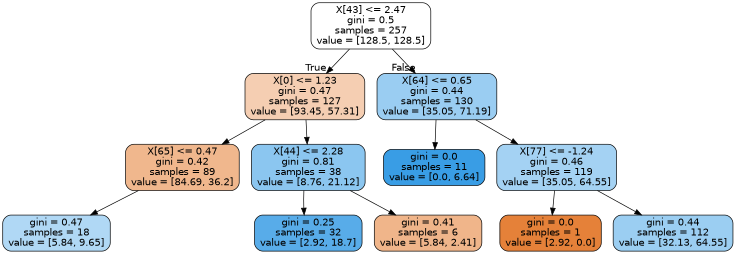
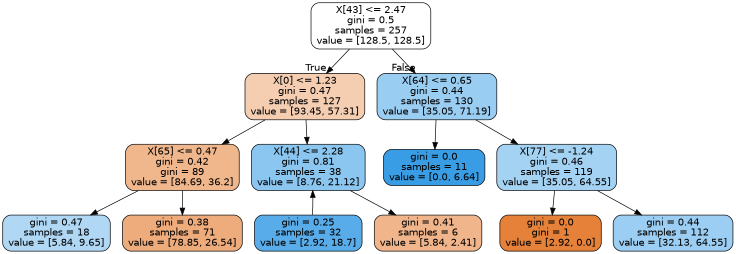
(182, 167) -> (182, 167)
(304, 199) -> (313, 206)
none -> (182, 233)
(551, 233) -> (551, 233)
